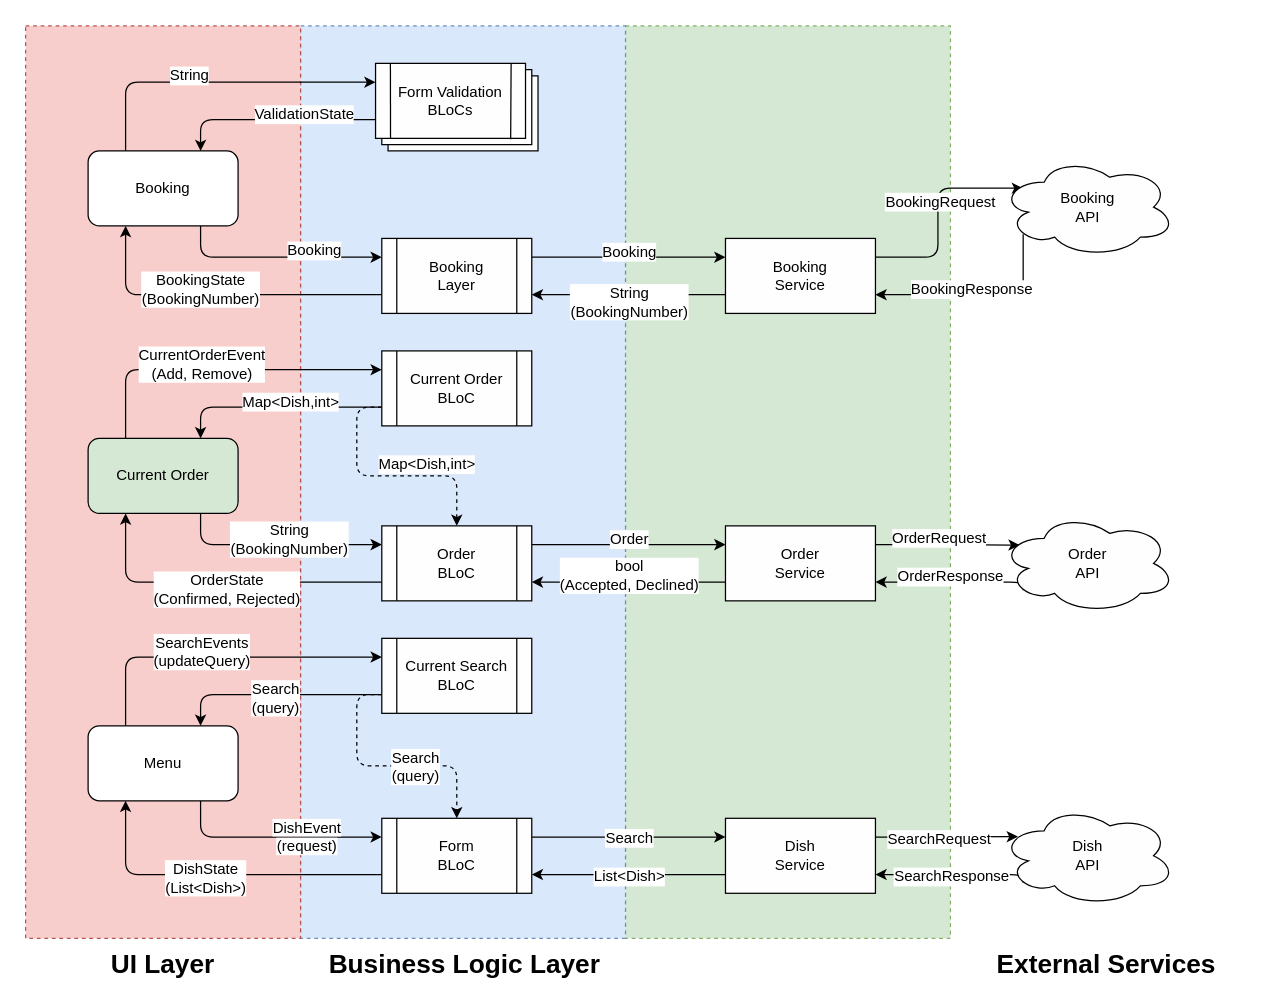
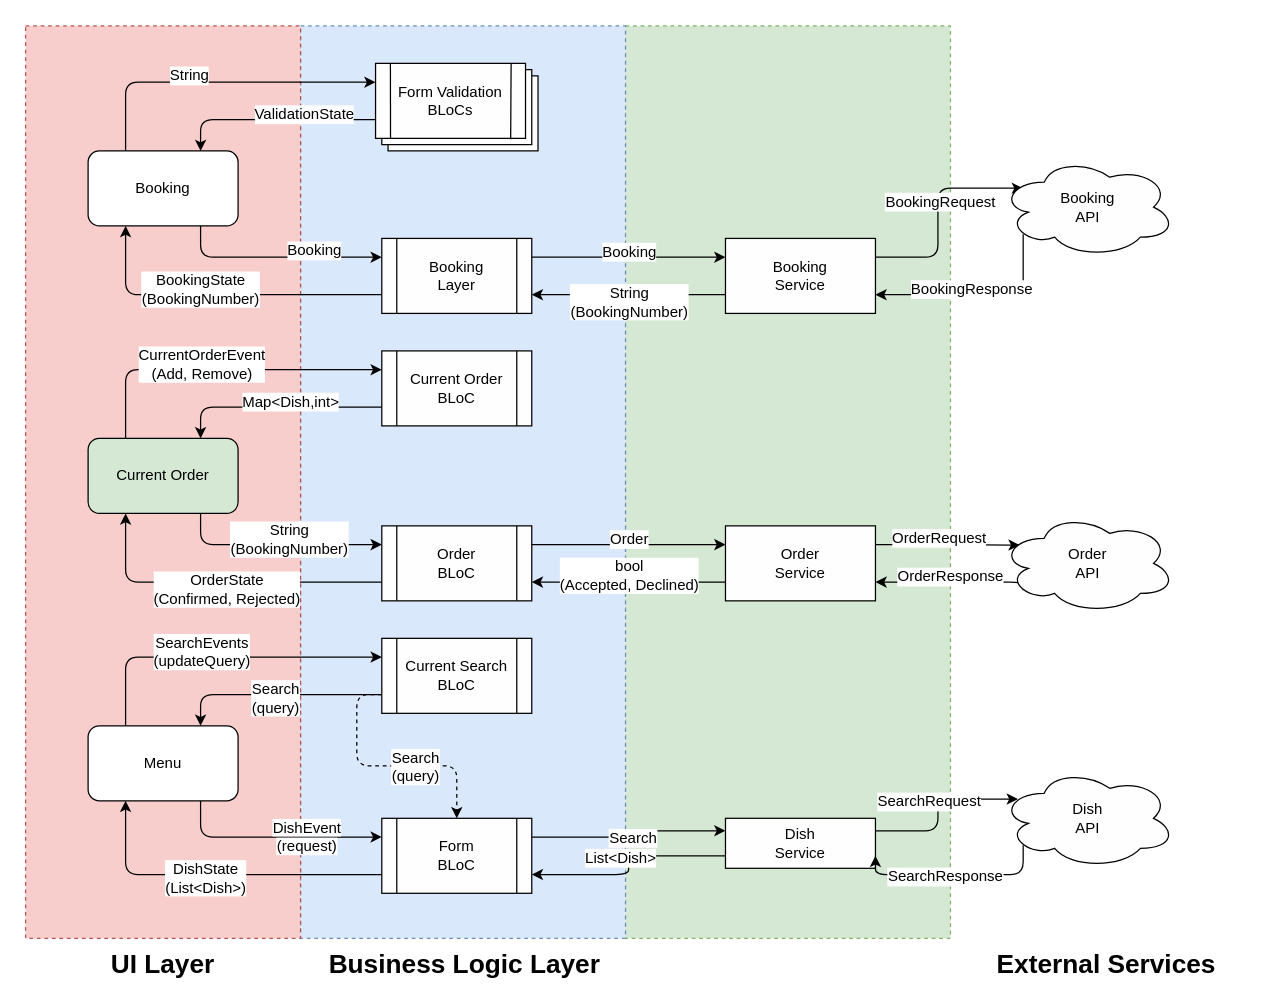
(395, 476) -> none
(801, 856) -> (801, 843)
(1088, 856) -> (1088, 818)
